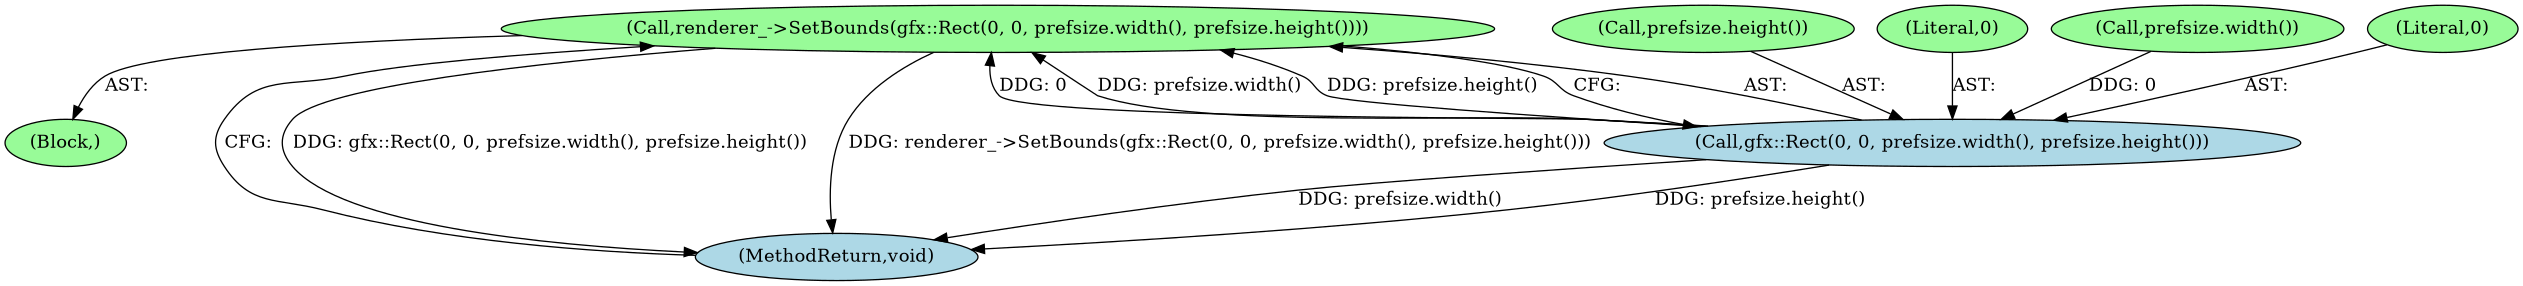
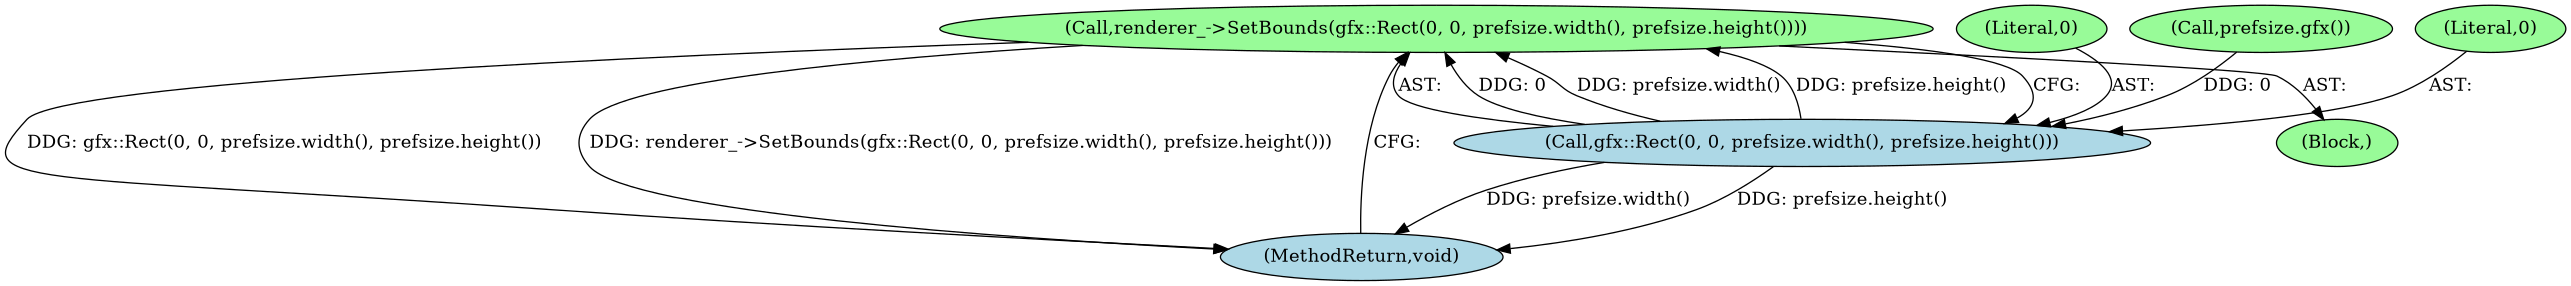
(1703, 29) -> none
(2198, 29) -> (2261, 29)
